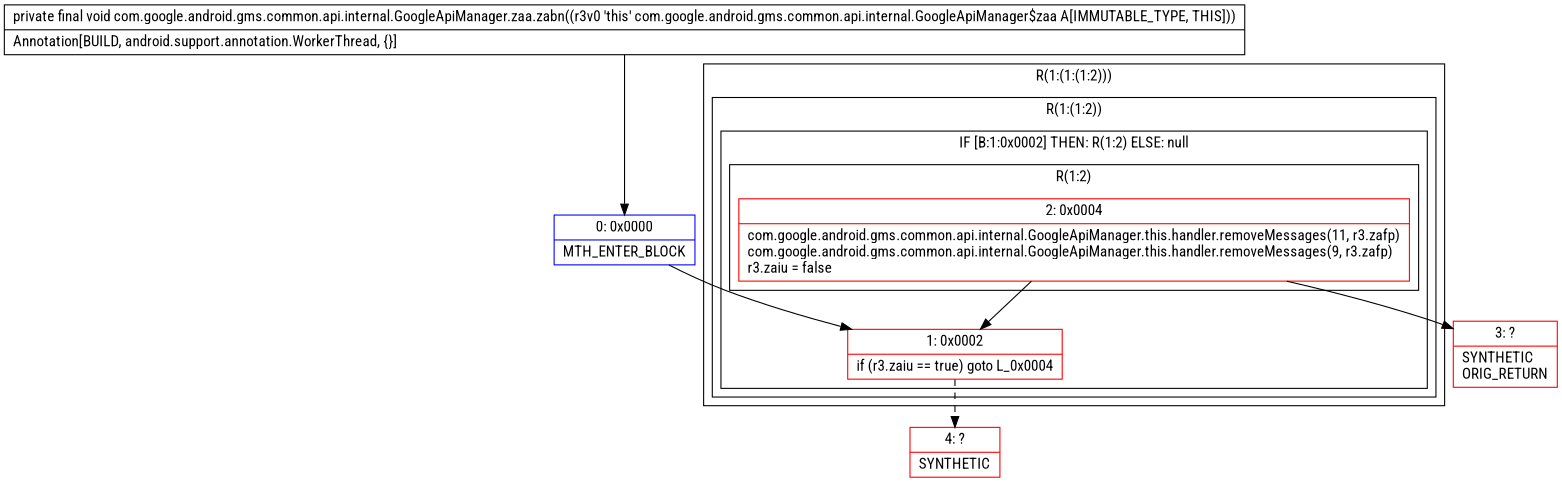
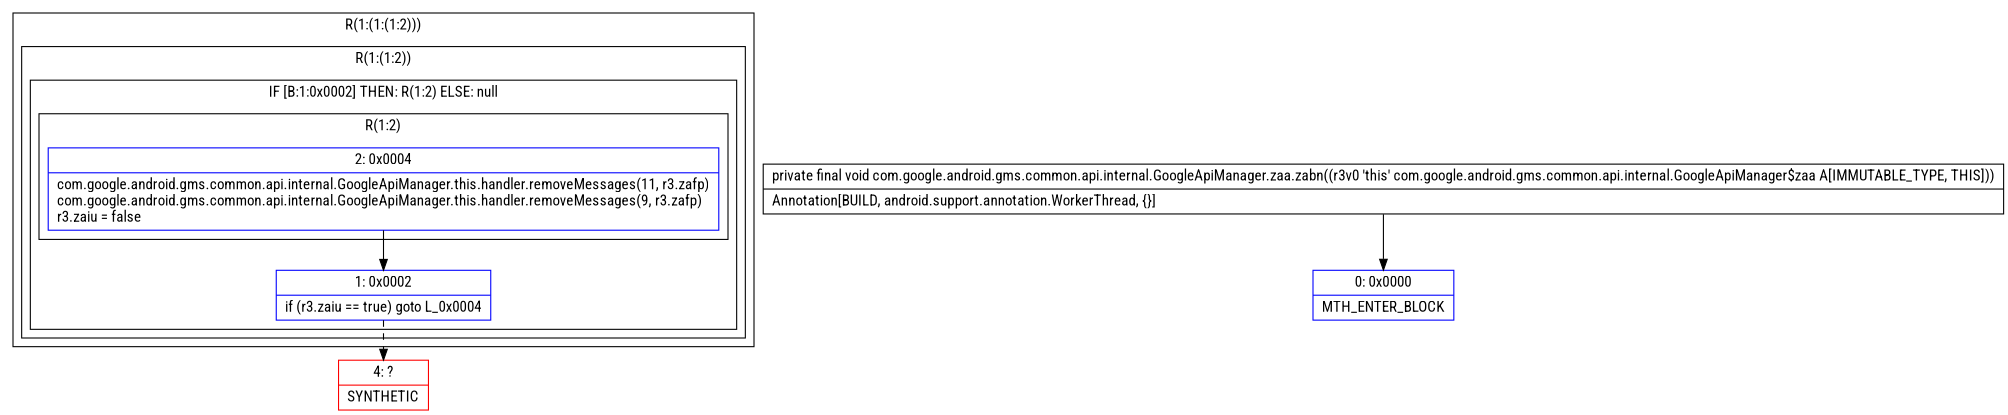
(1074, 240) -> (384, 189)
(753, 300) -> none
(955, 354) -> (384, 295)
(1505, 354) -> none
